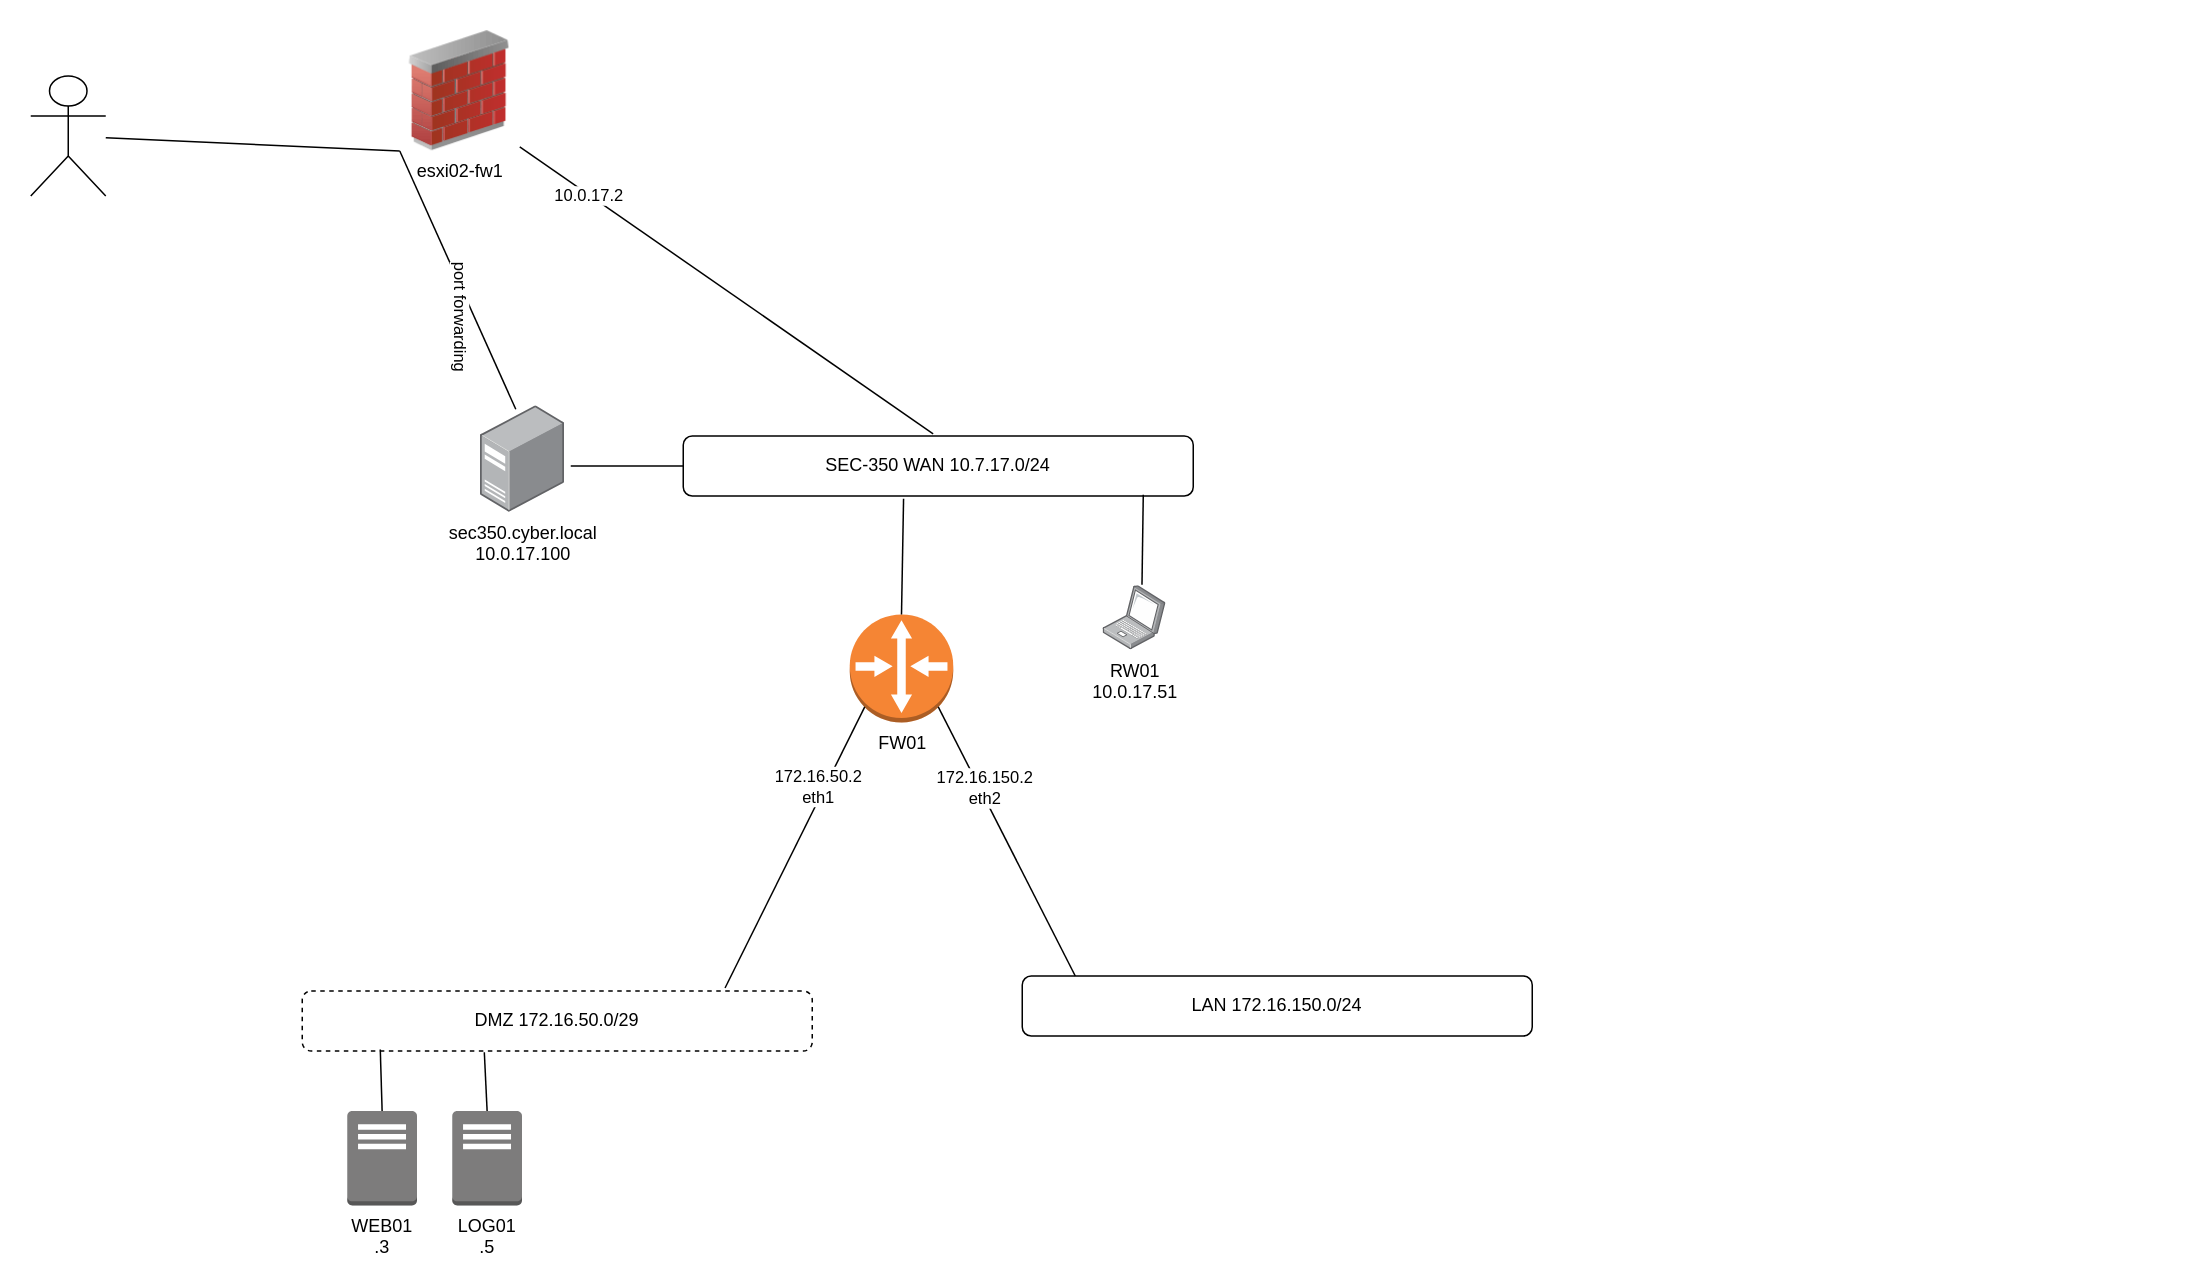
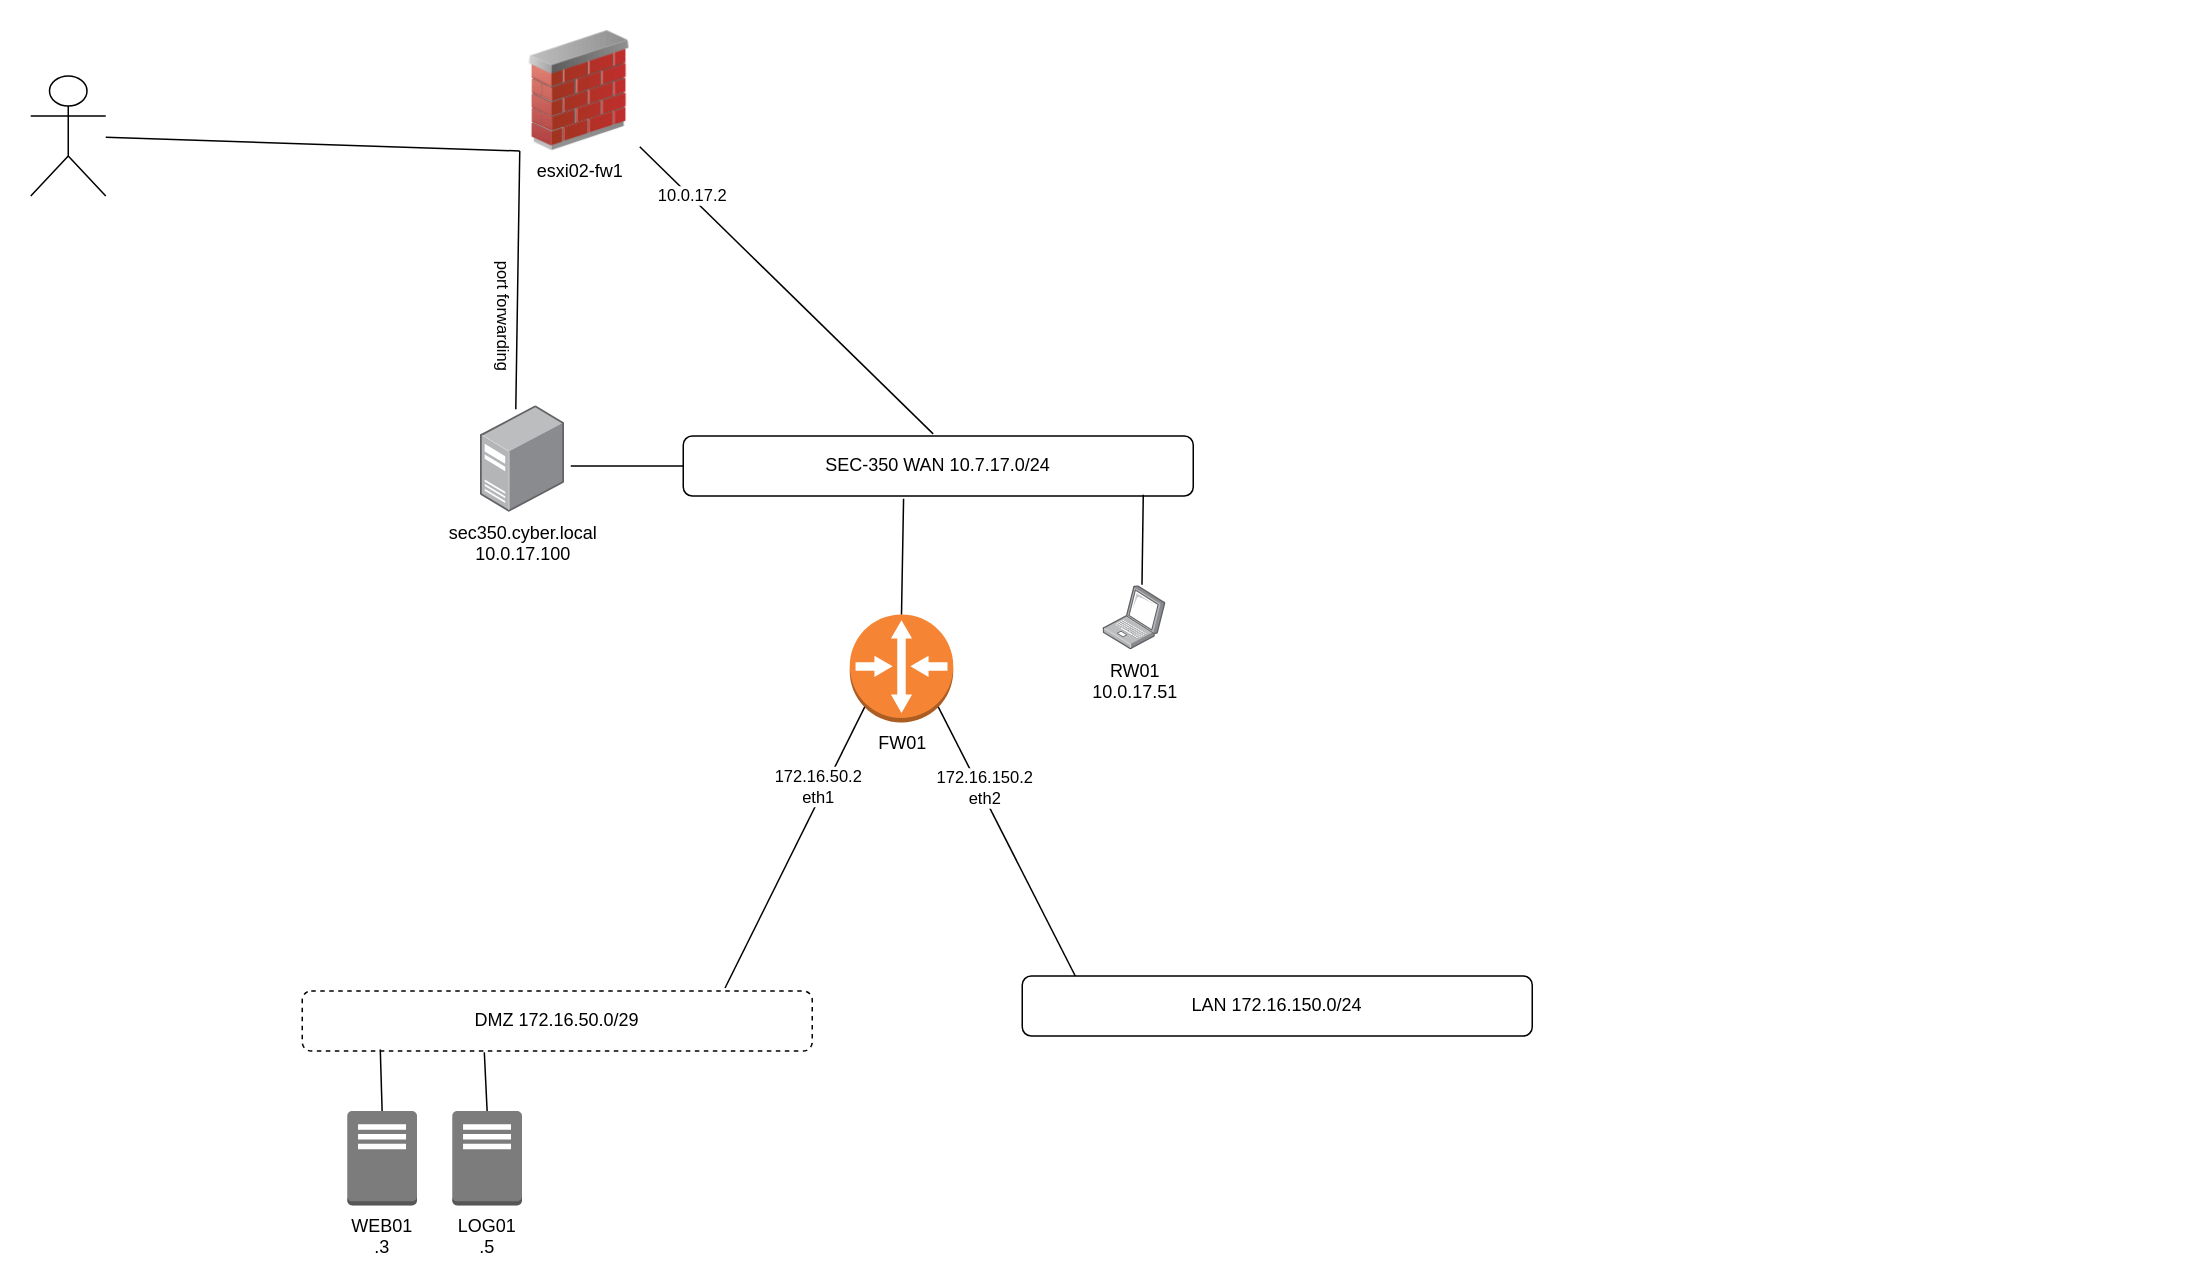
(460, 91) -> (580, 91)
